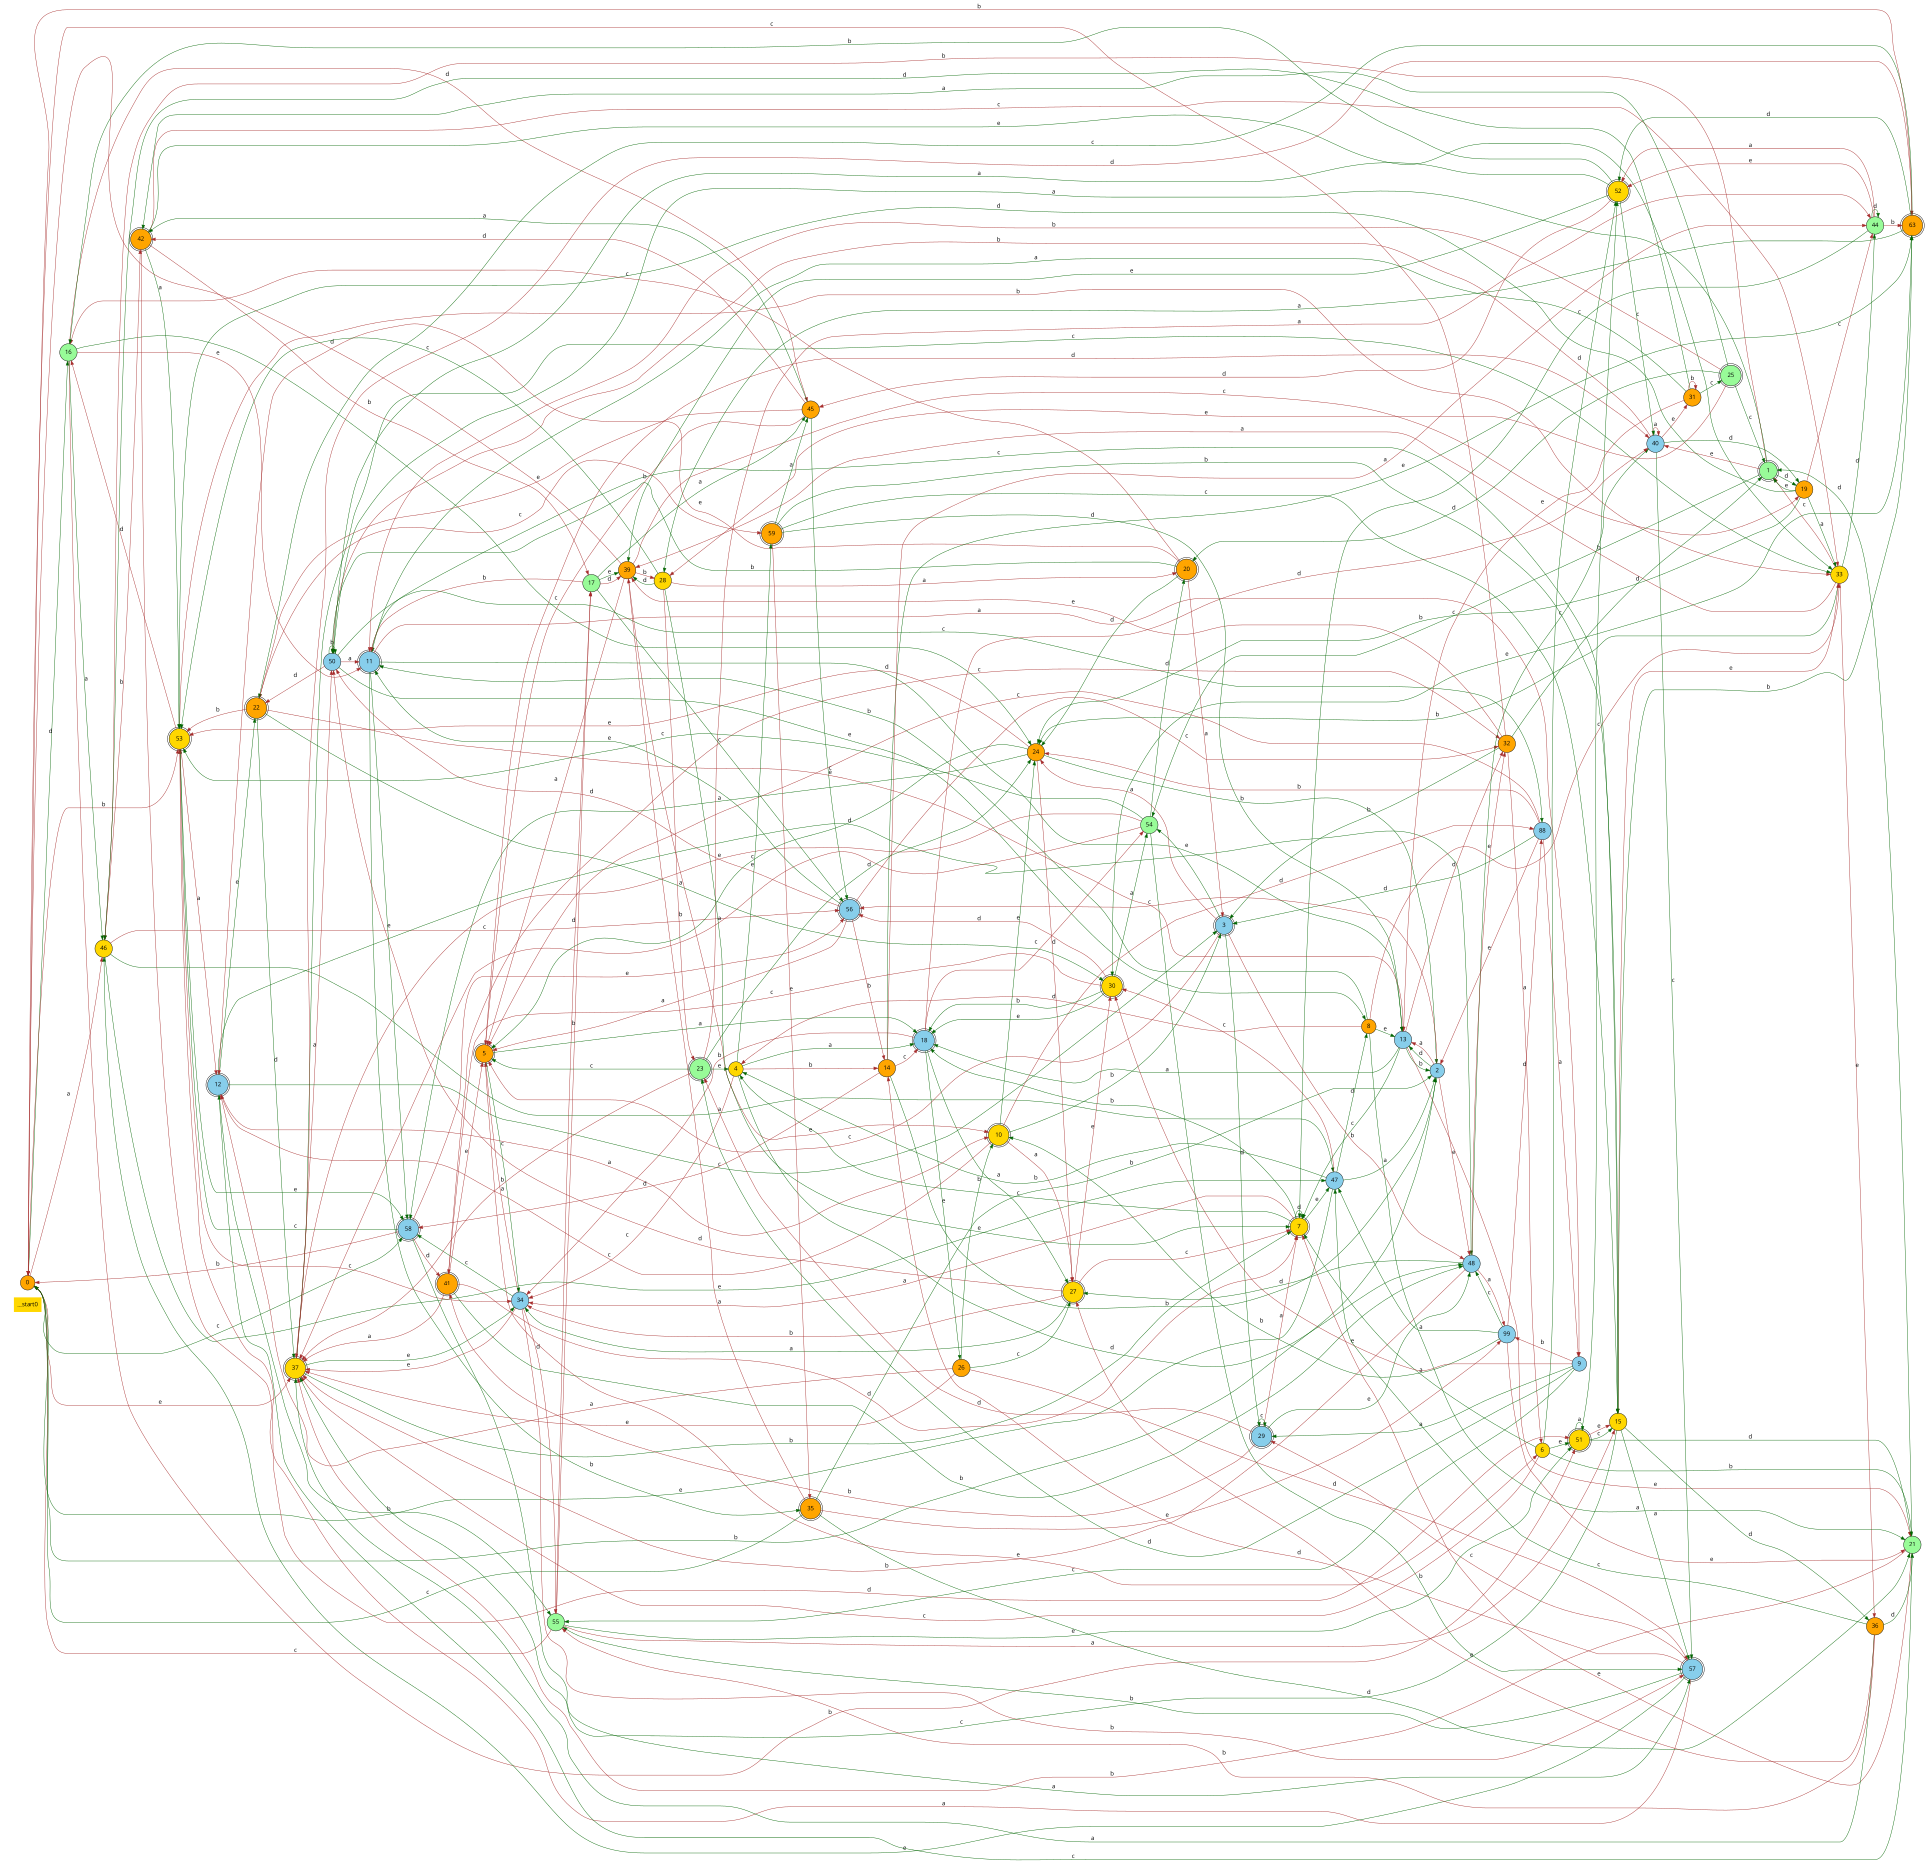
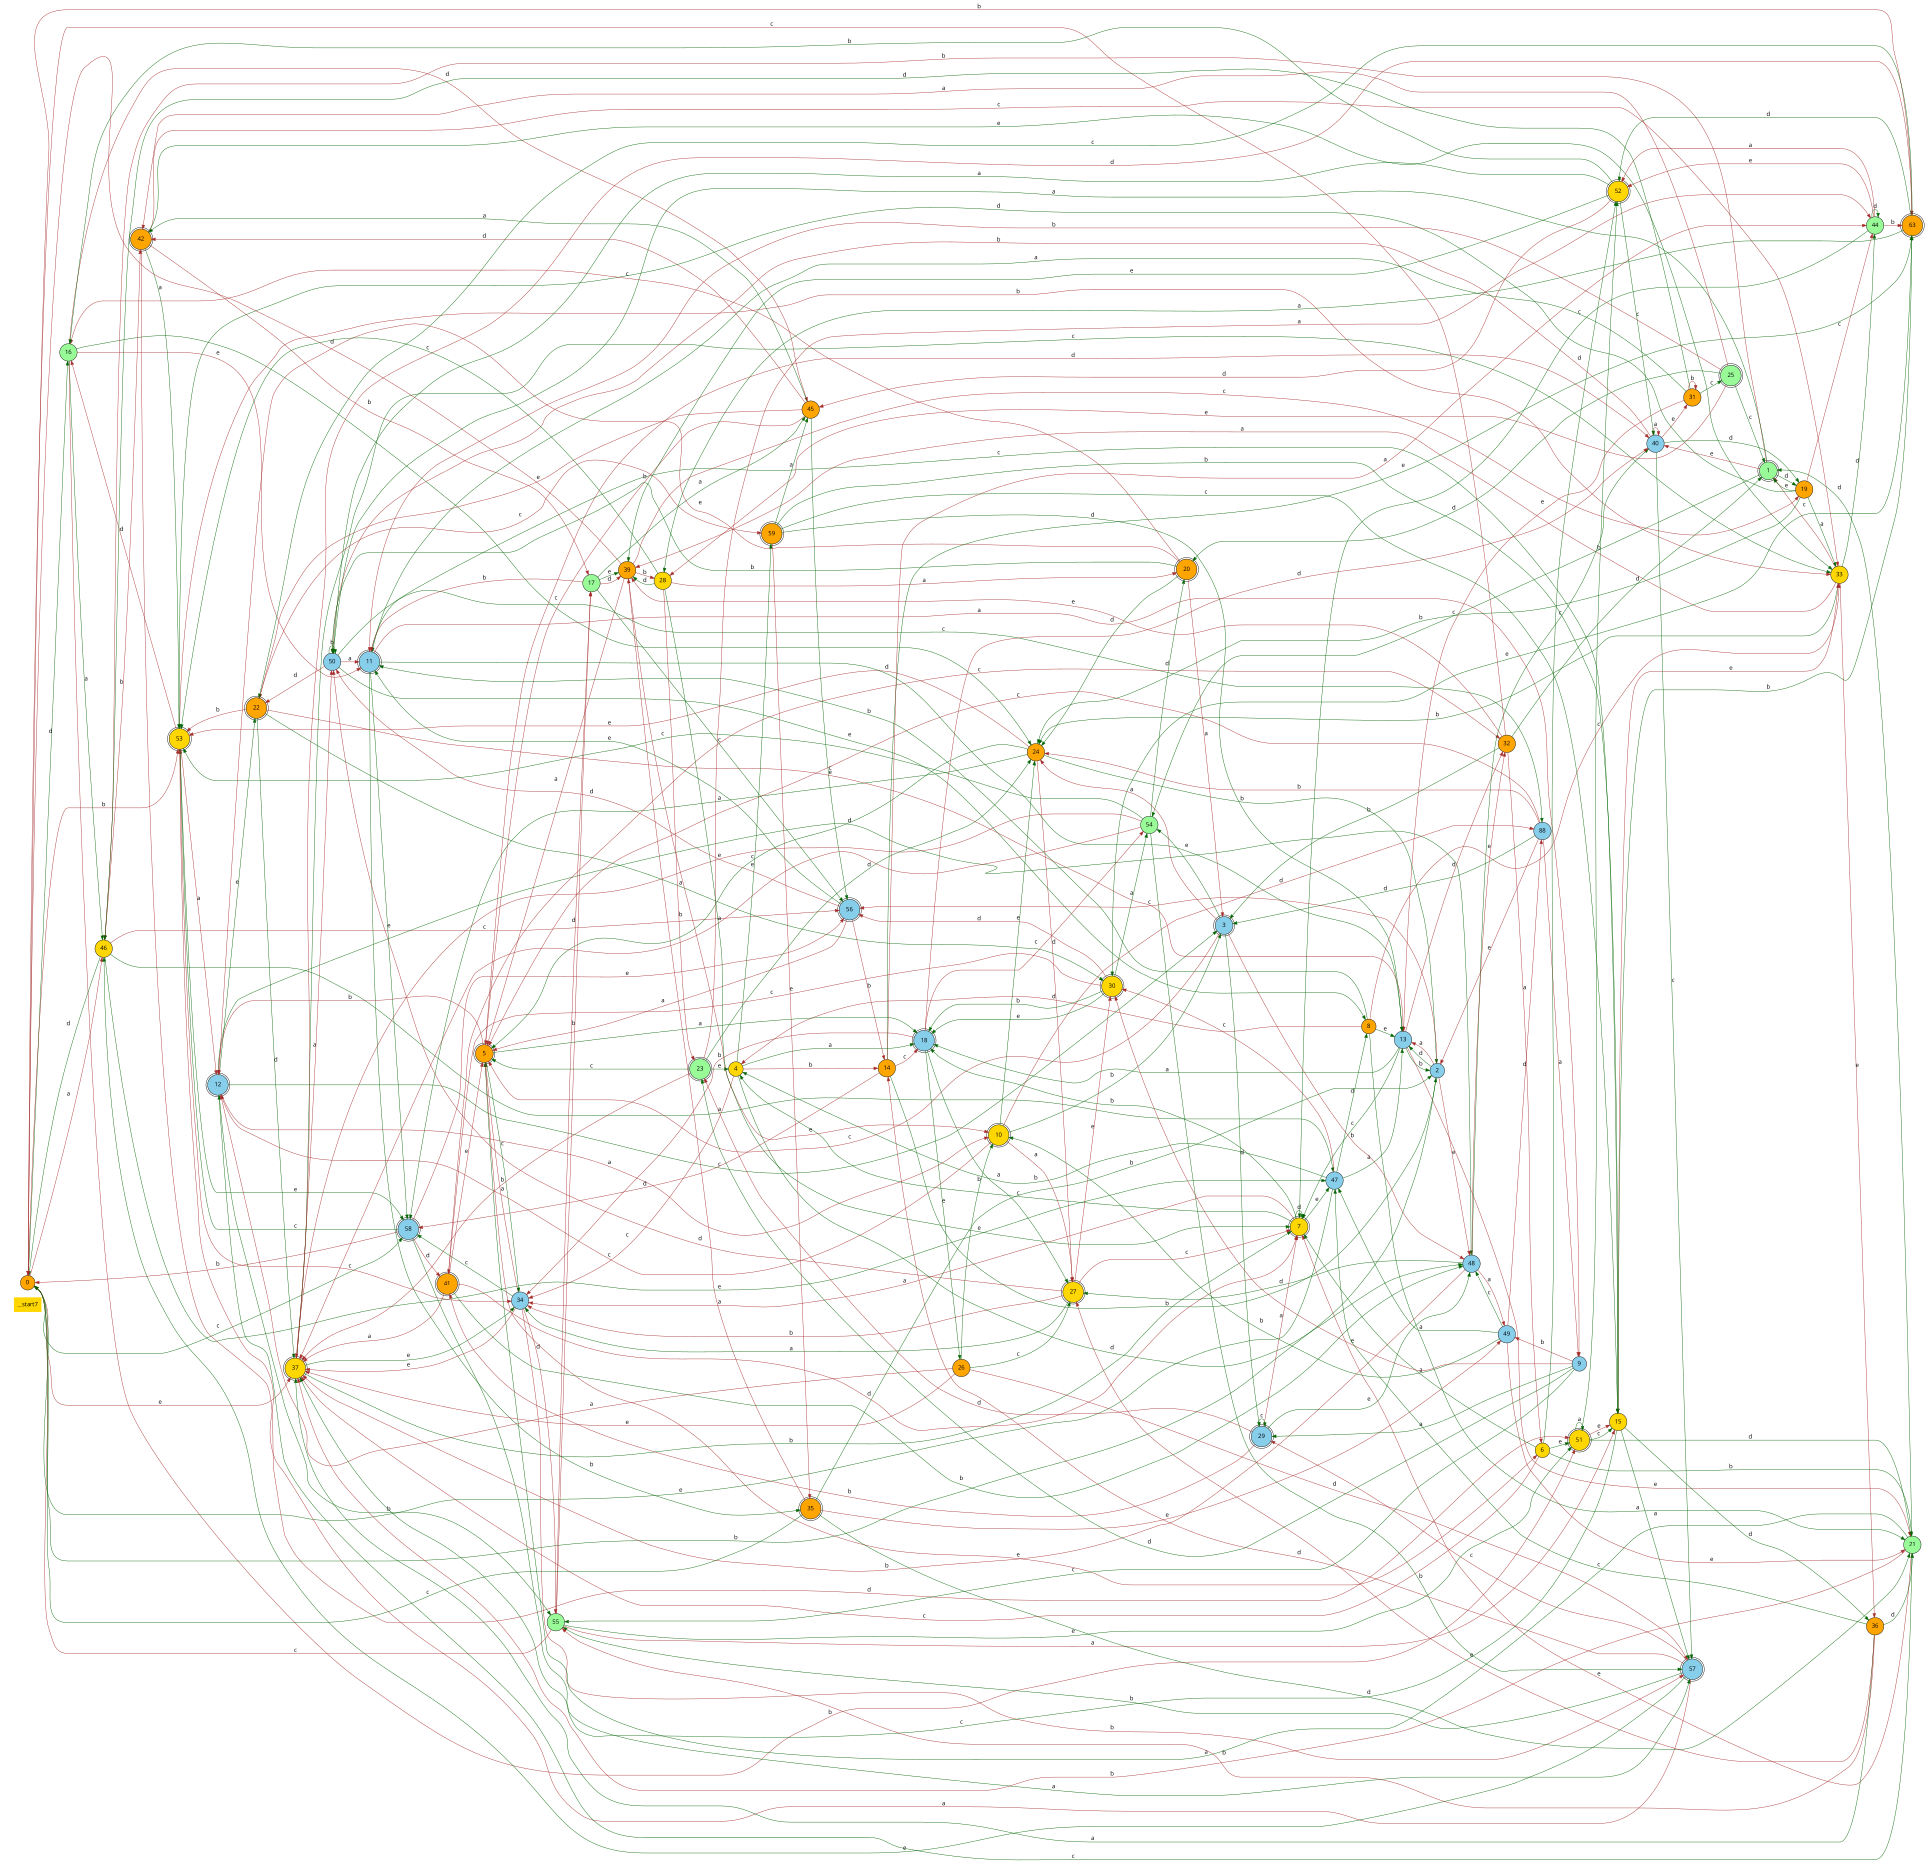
(986, 89) -> (986, 89)
(1120, 708) -> none
none -> (339, 1001)
none -> (55, 1112)
(1404, 1146) -> (1394, 1128)
(28, 1305) -> (28, 1305)
(1507, 1334) -> (1507, 1334)
none -> (956, 1760)
